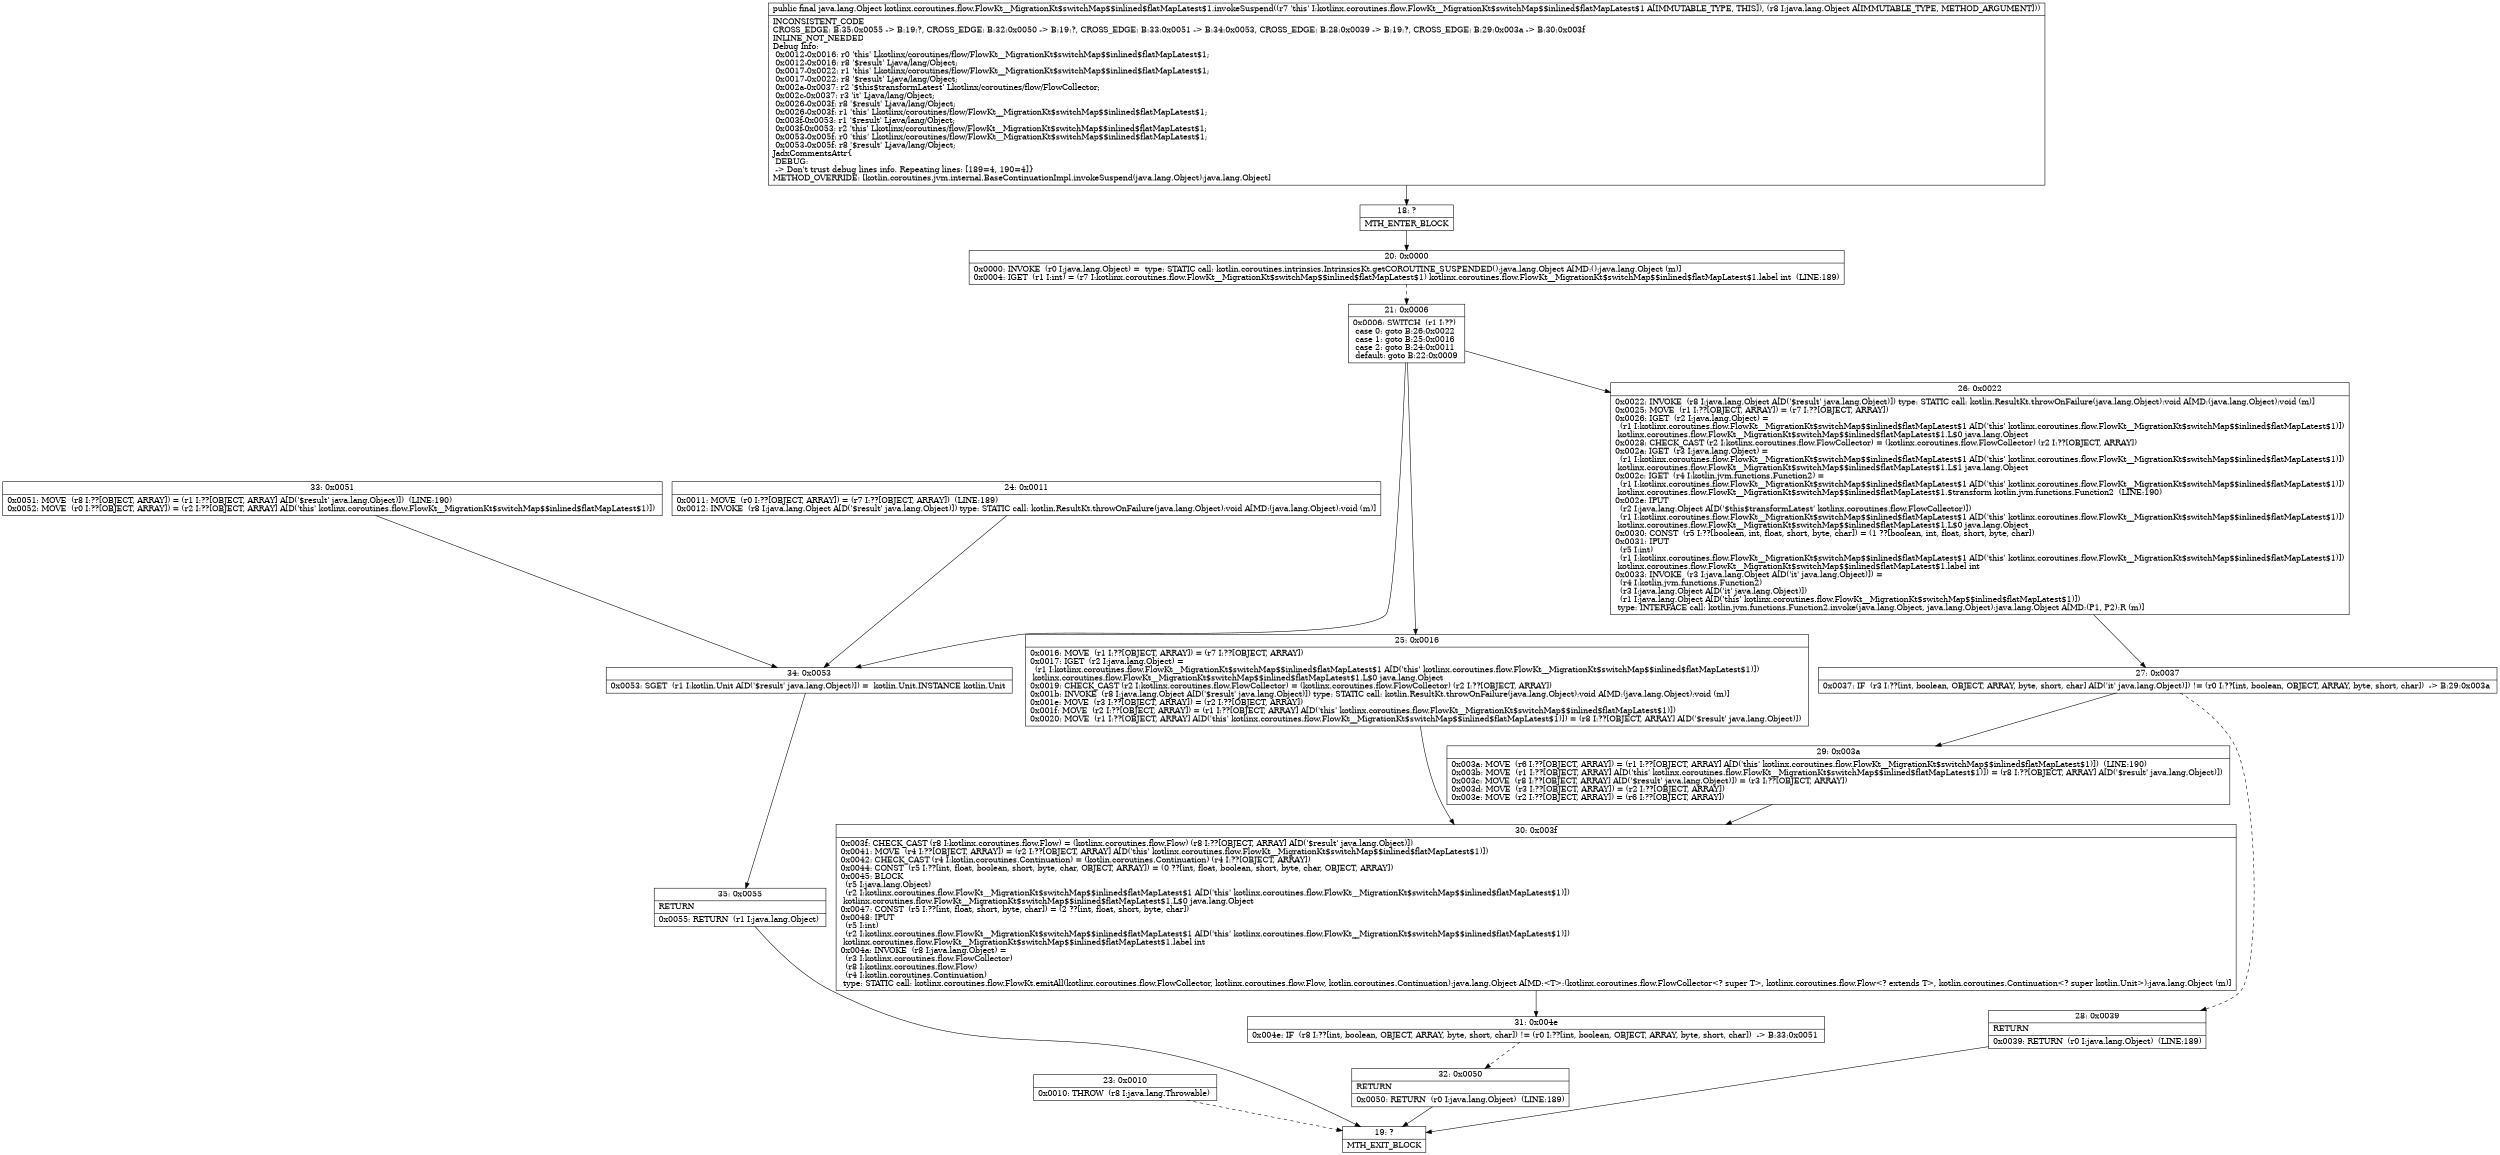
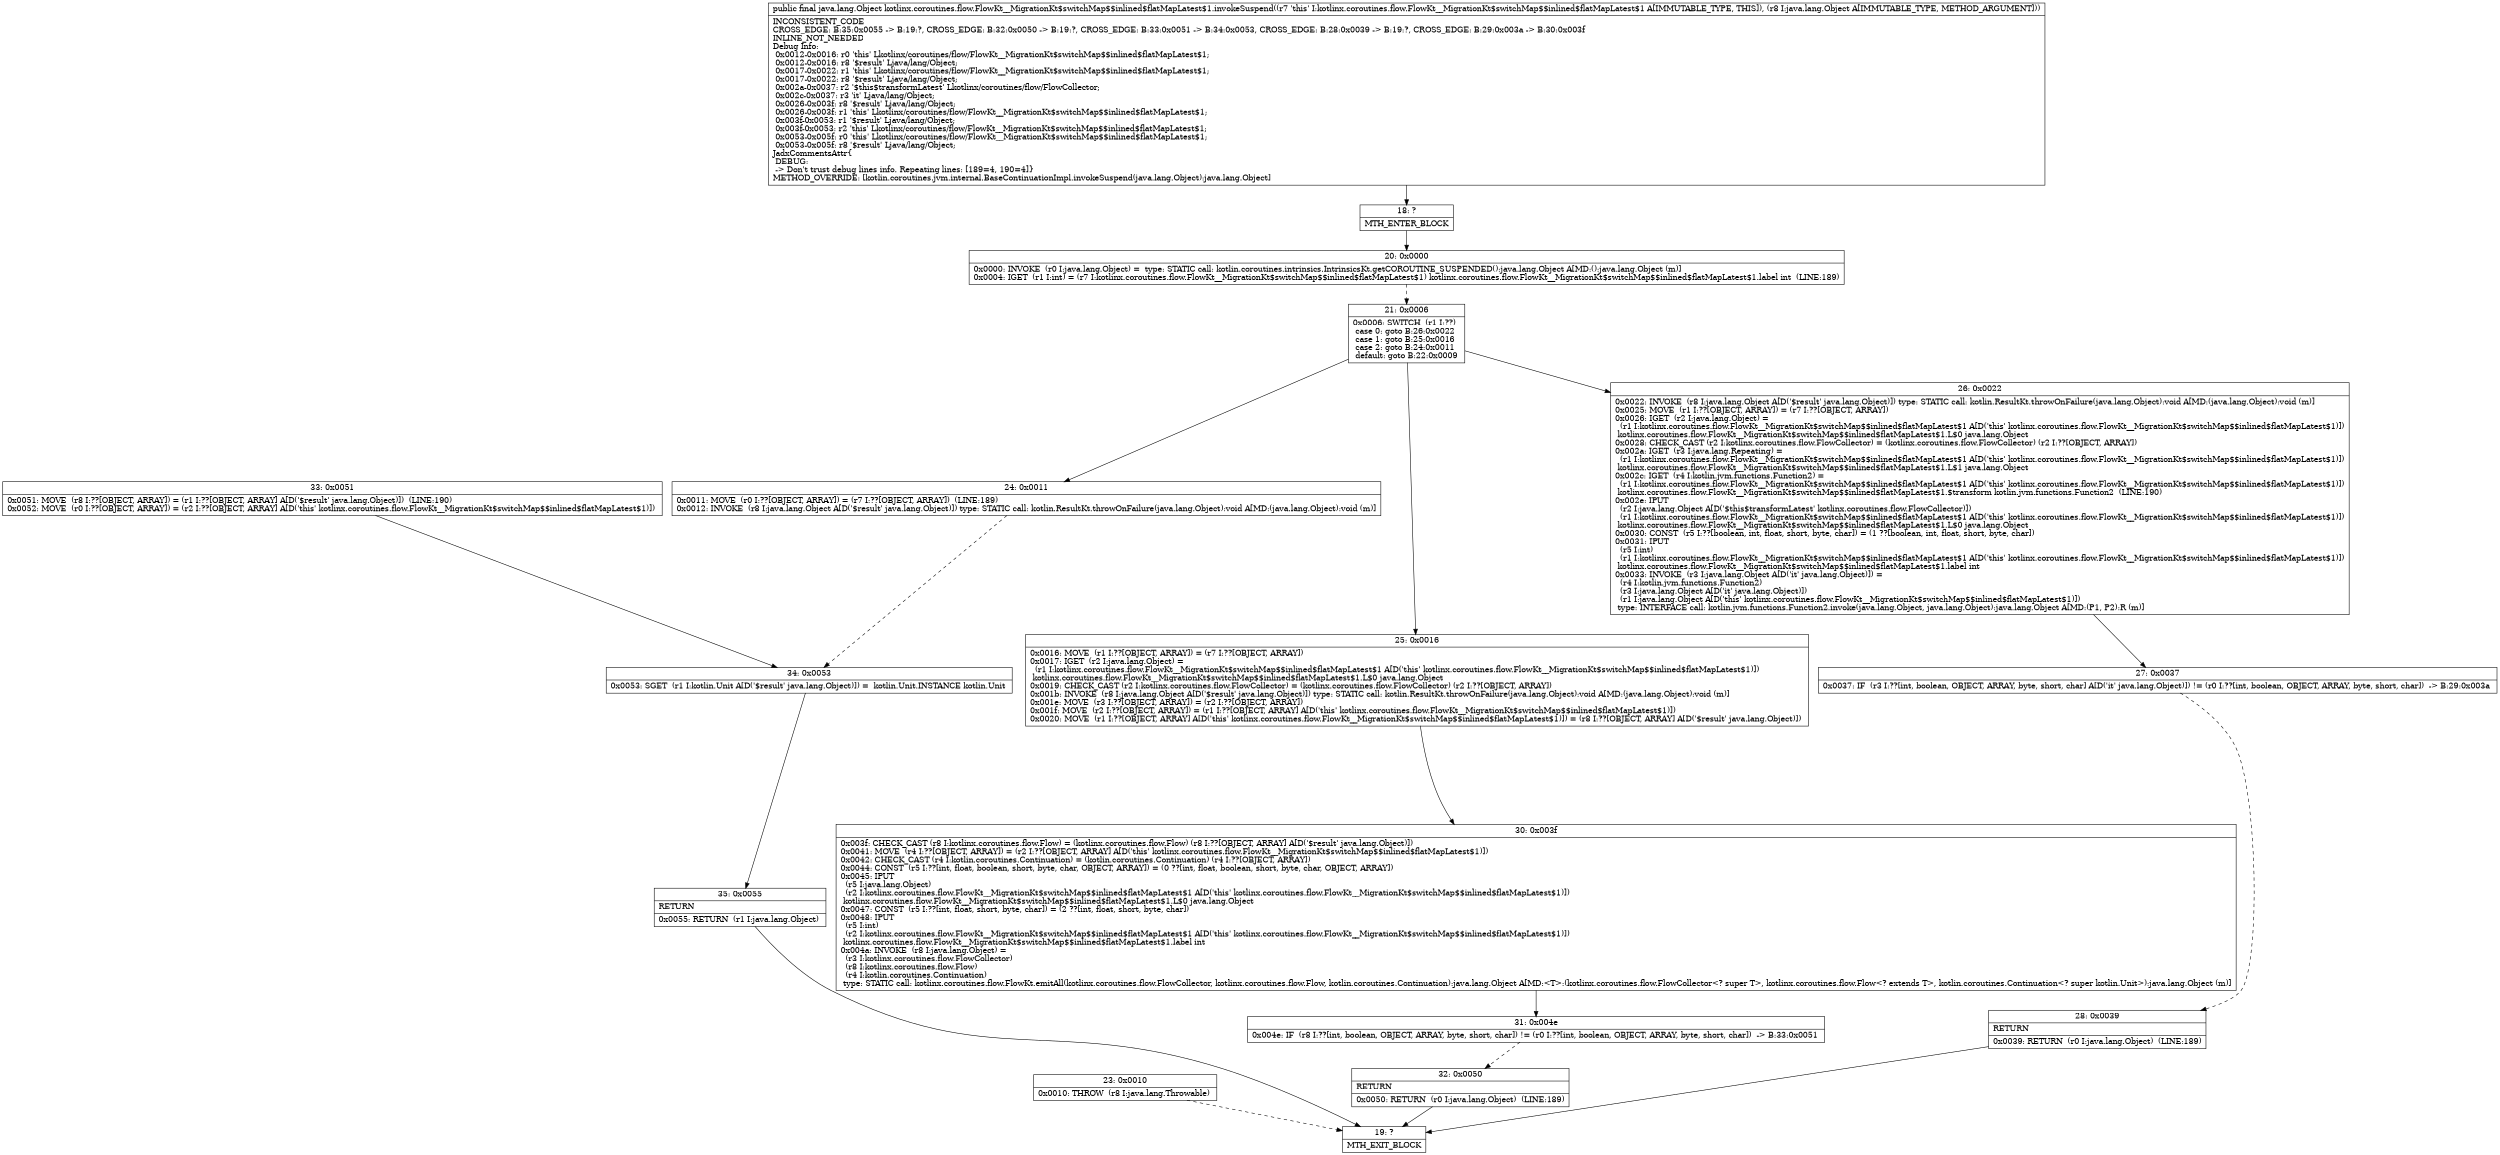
(1693, 452) -> (1700, 452)
(917, 590) -> (917, 590)
(1249, 632) -> (1209, 419)
(1838, 775) -> none
(874, 877) -> (870, 877)
